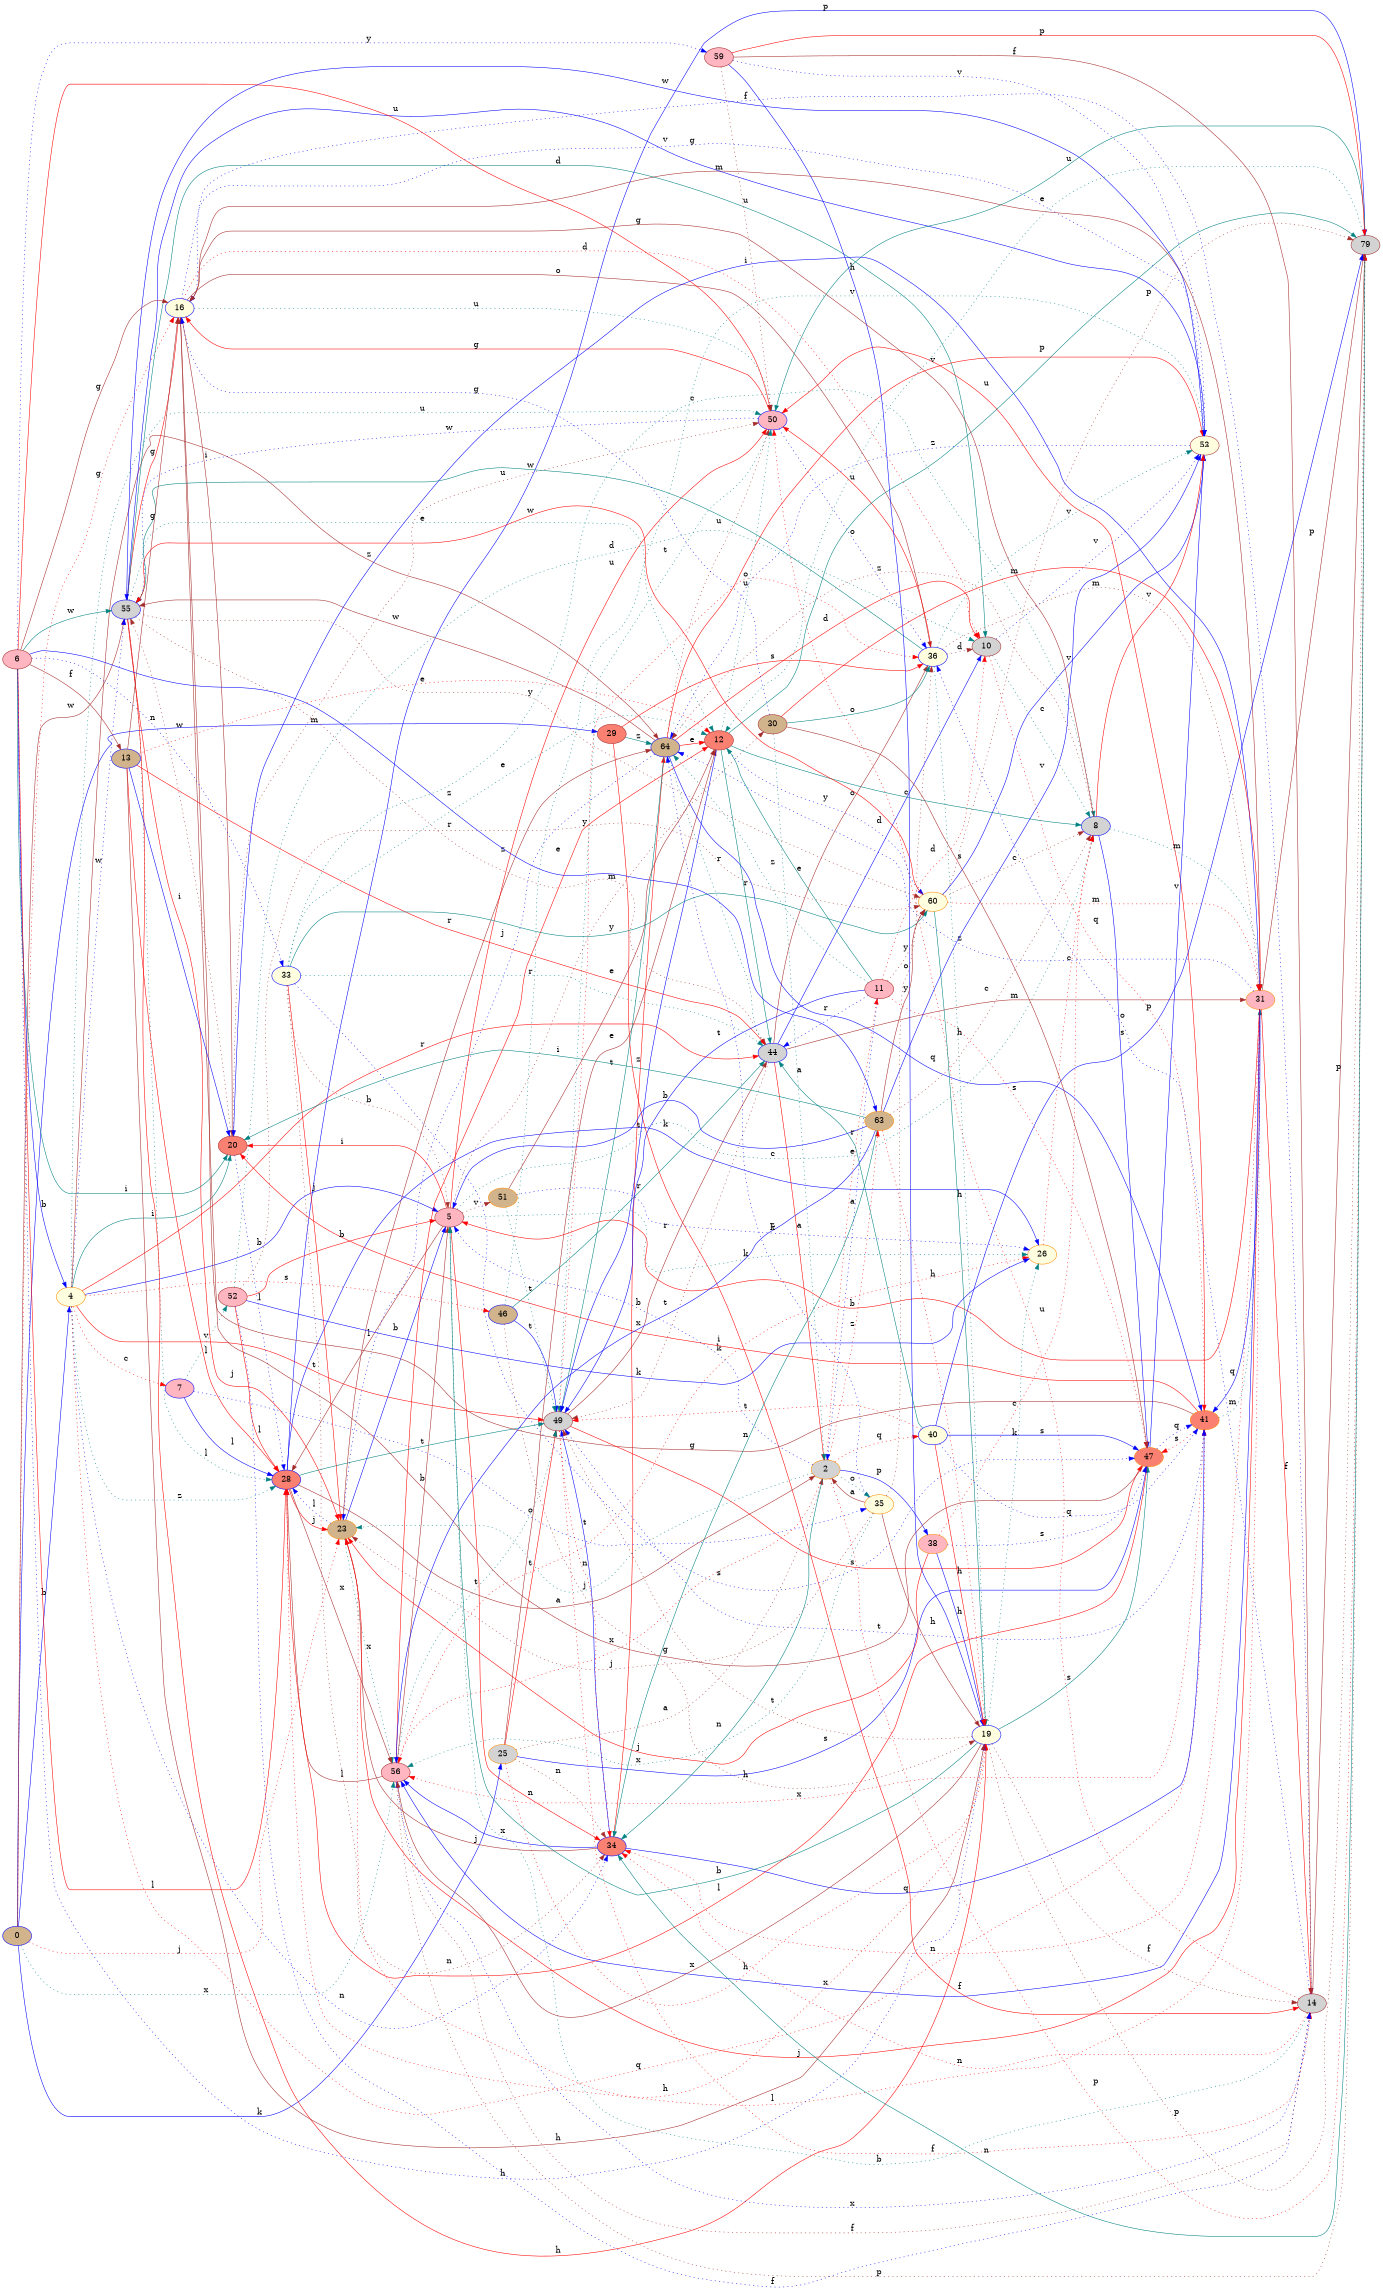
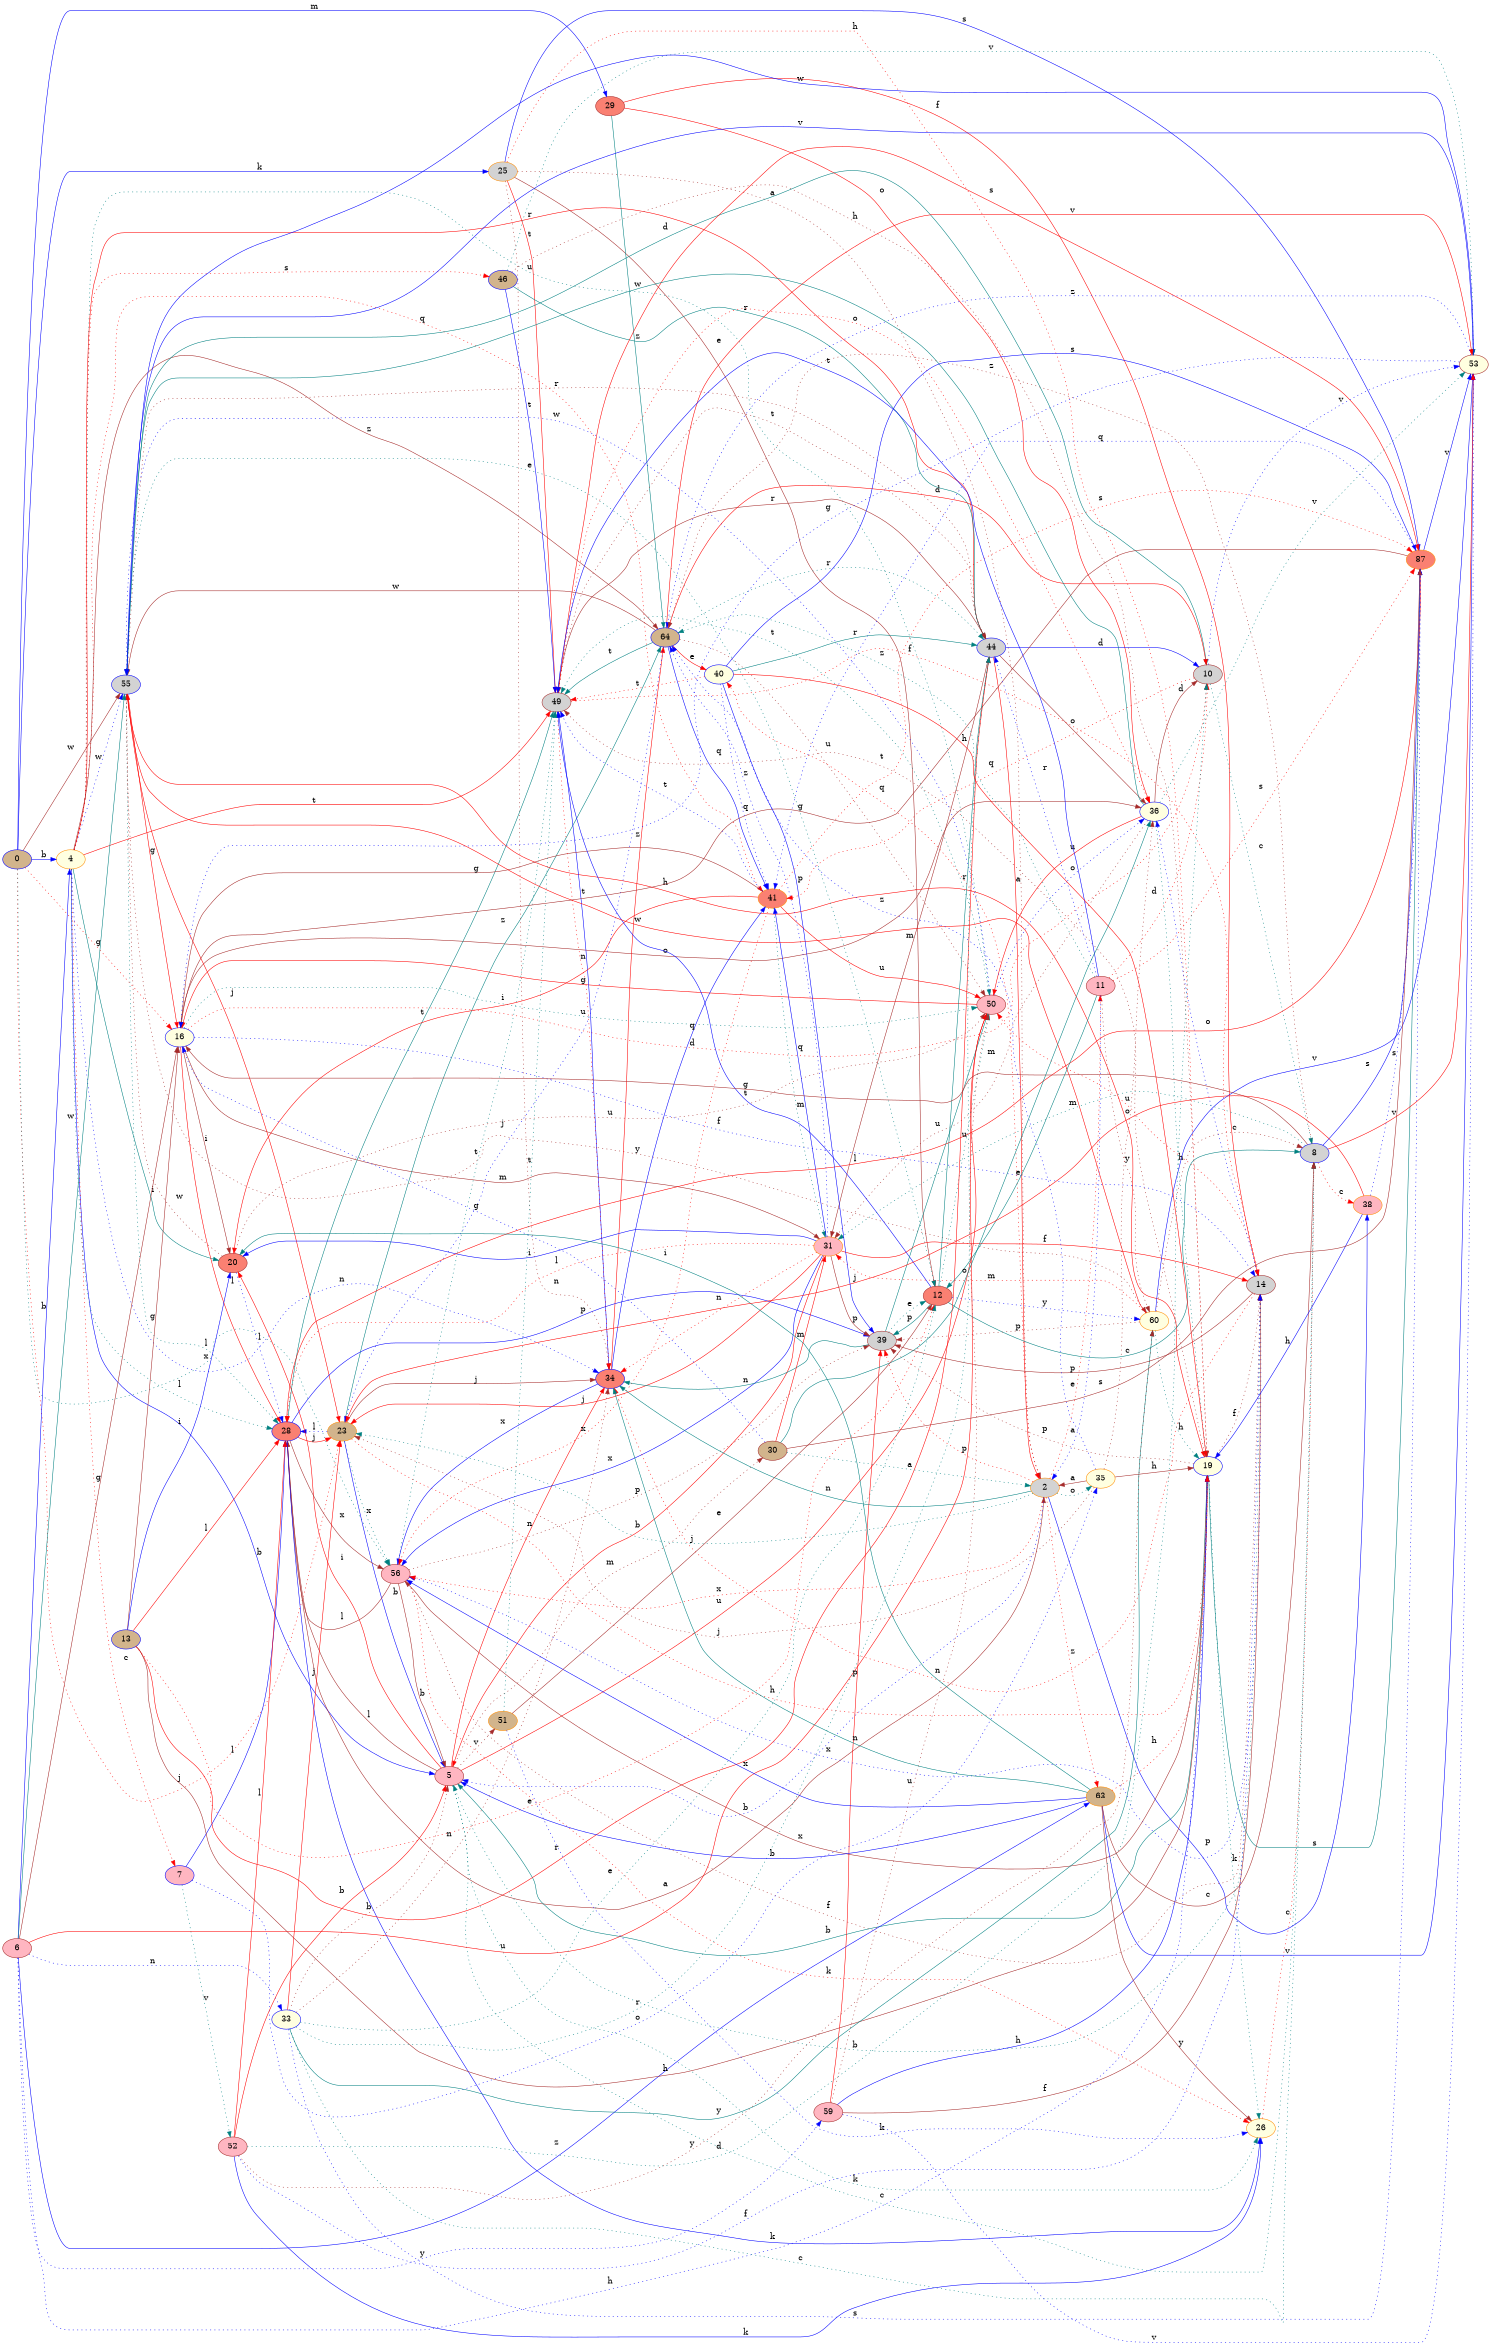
(1365, 245) -> (882, 1341)
(773, 420) -> (991, 1005)
(957, 652) -> (1163, 739)
(773, 656) -> (882, 191)
(82, 696) -> none
(689, 744) -> (686, 658)
(1003, 989) -> (1288, 1629)
(897, 1027) -> (1130, 1973)
(33, 1072) -> none
(432, 1098) -> (466, 1023)
(1071, 1222) -> (1329, 1185)
(429, 1237) -> none
(966, 1335) -> (1166, 1396)
(1149, 1457) -> (1421, 560)
(180, 1496) -> (180, 1385)
(41, 1564) -> (206, 1239)
(705, 1750) -> none
(379, 1782) -> (460, 1384)
